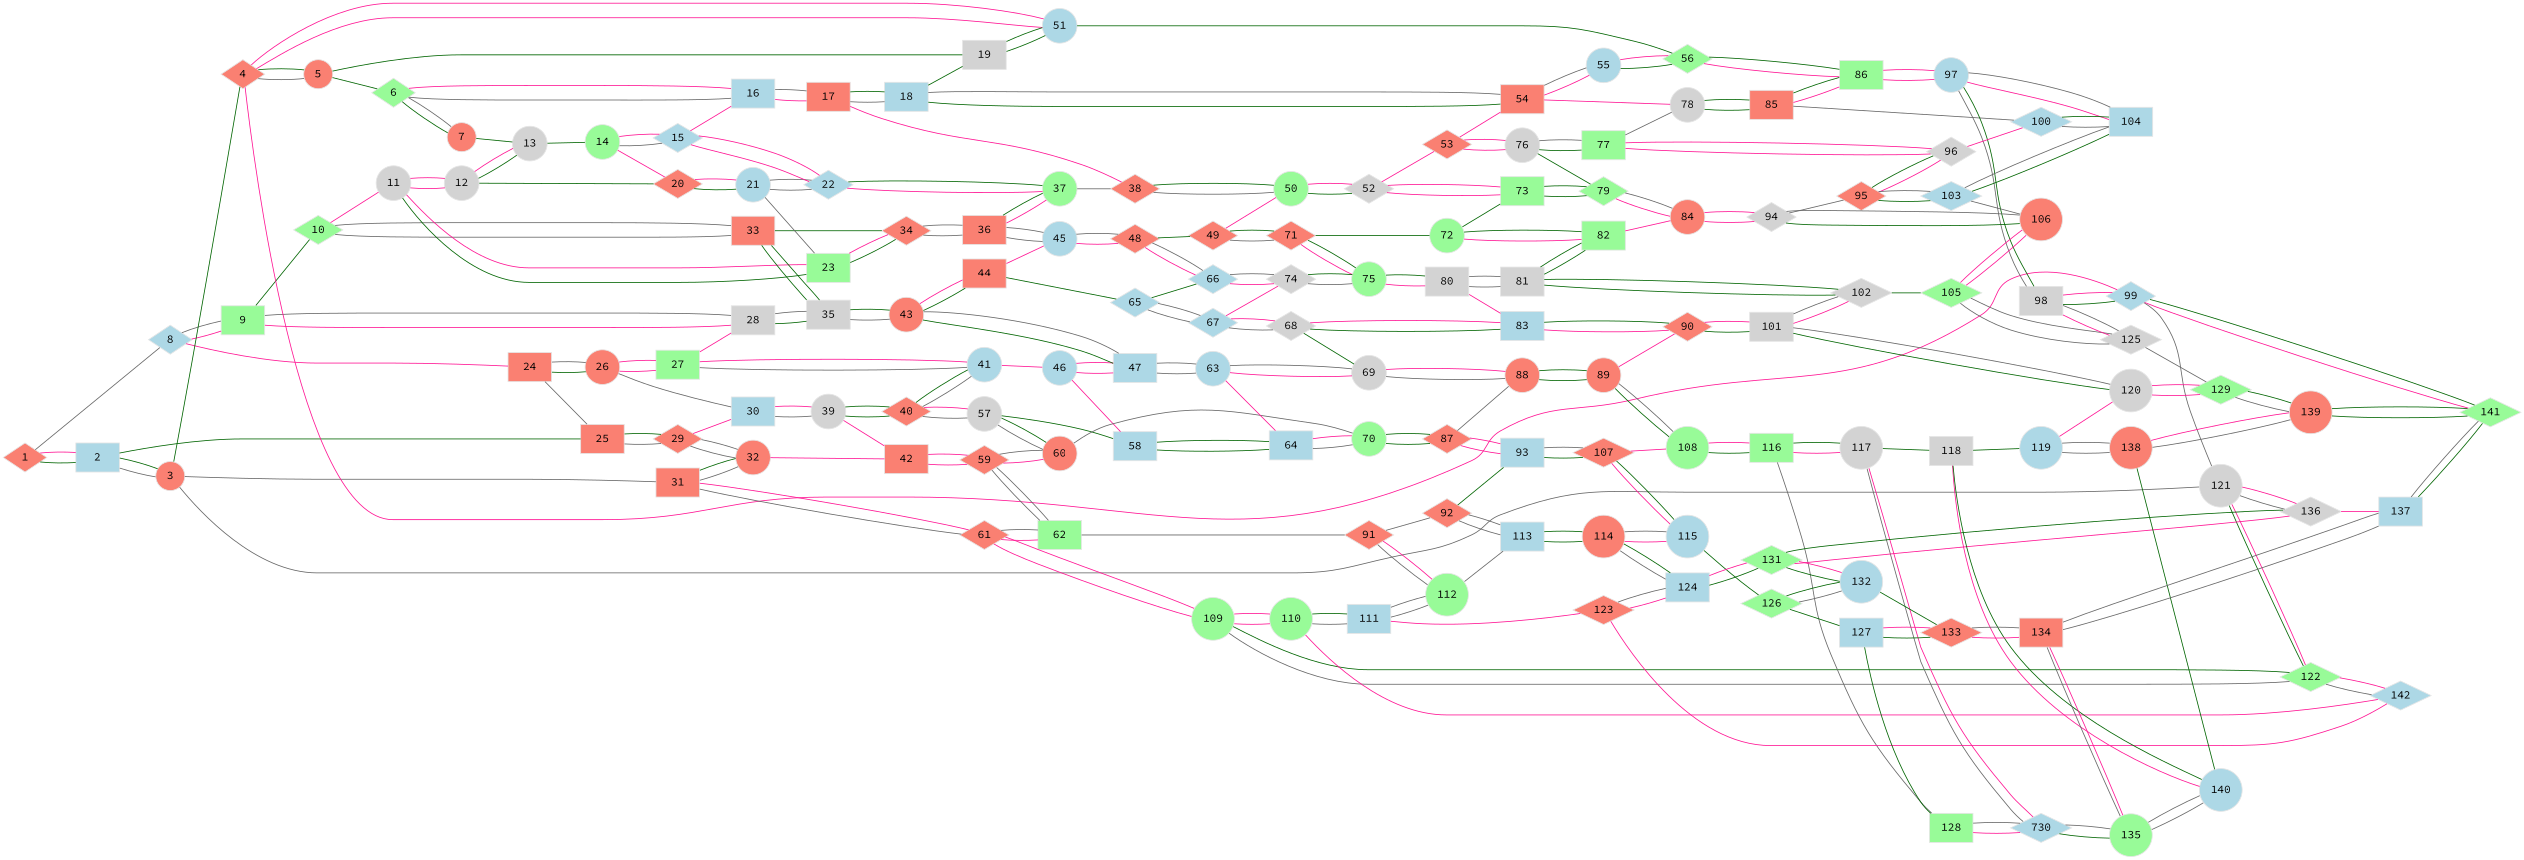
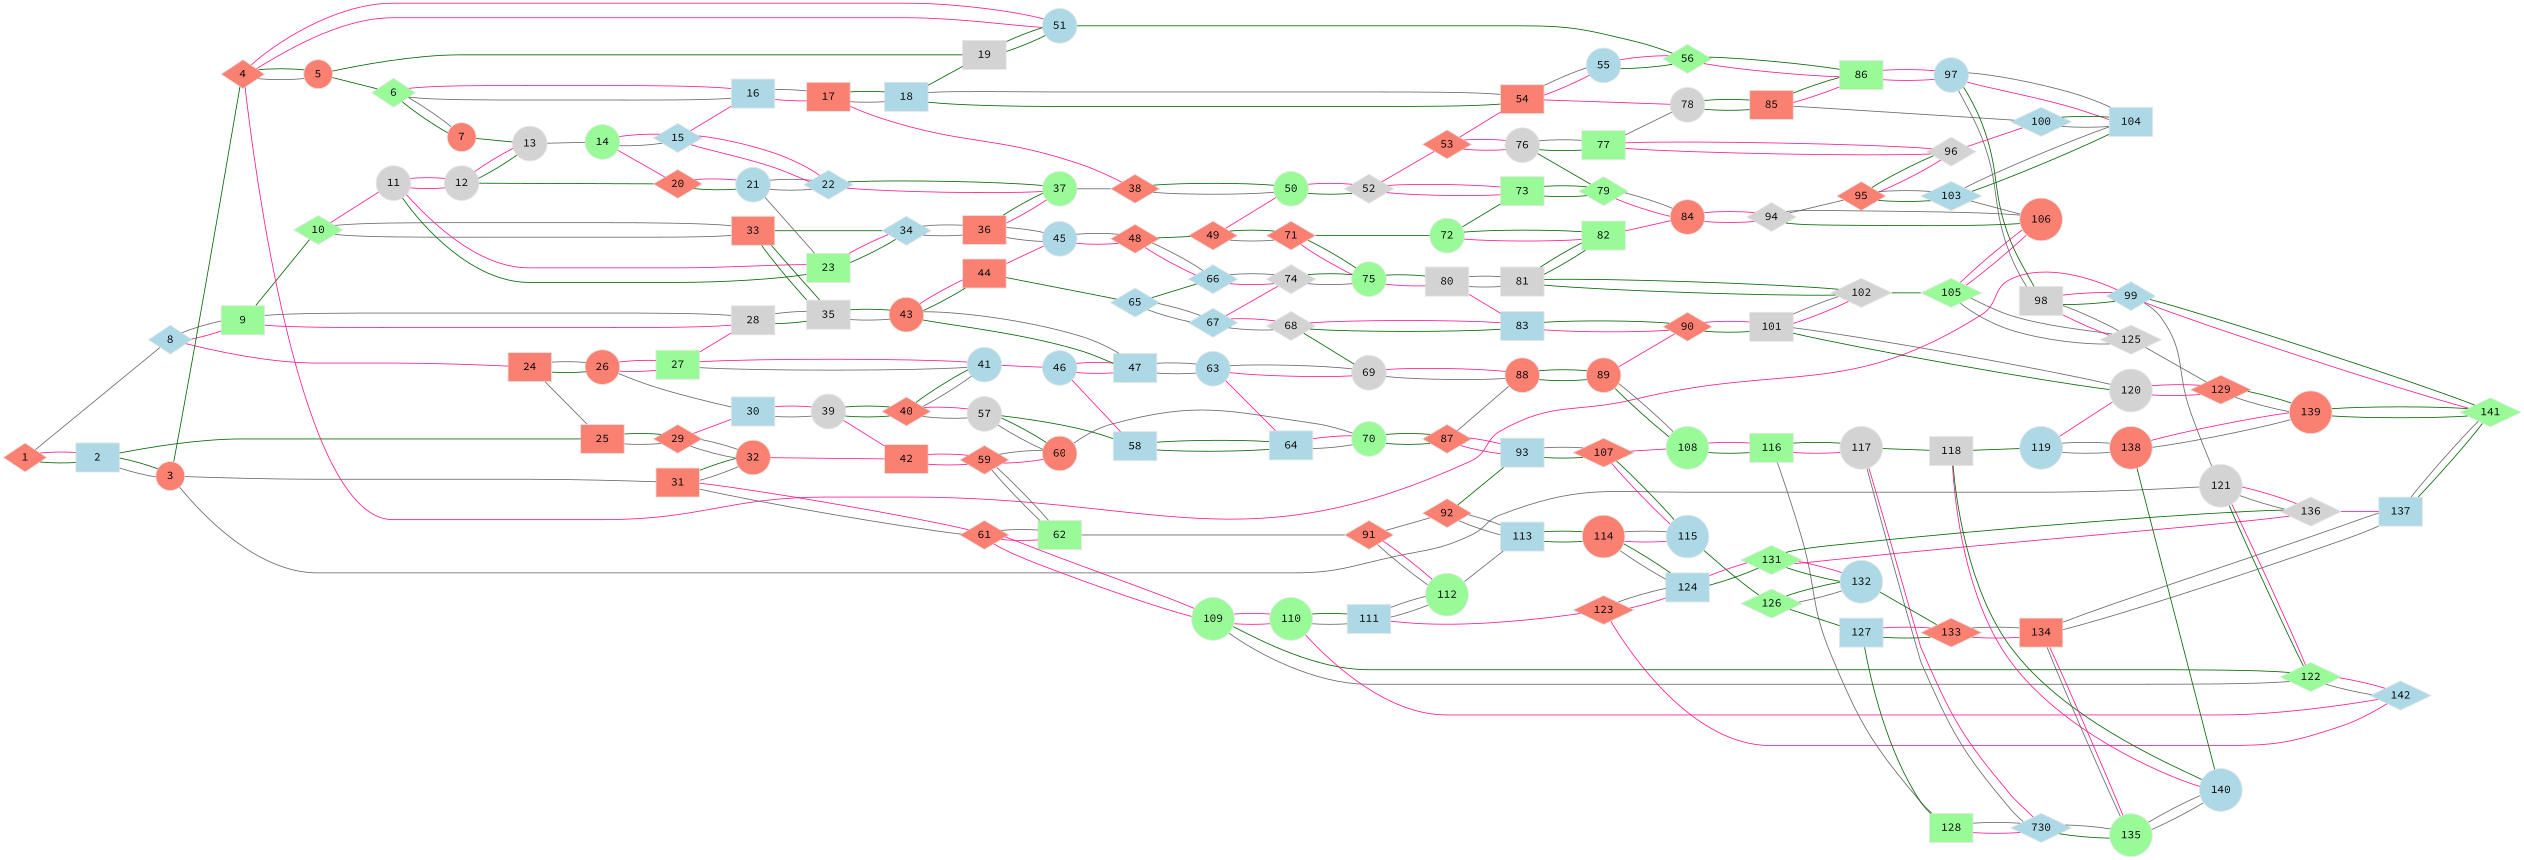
(566, 143) -> (566, 143)
(906, 231) -> (906, 231)
(2221, 390) -> (2221, 390)
